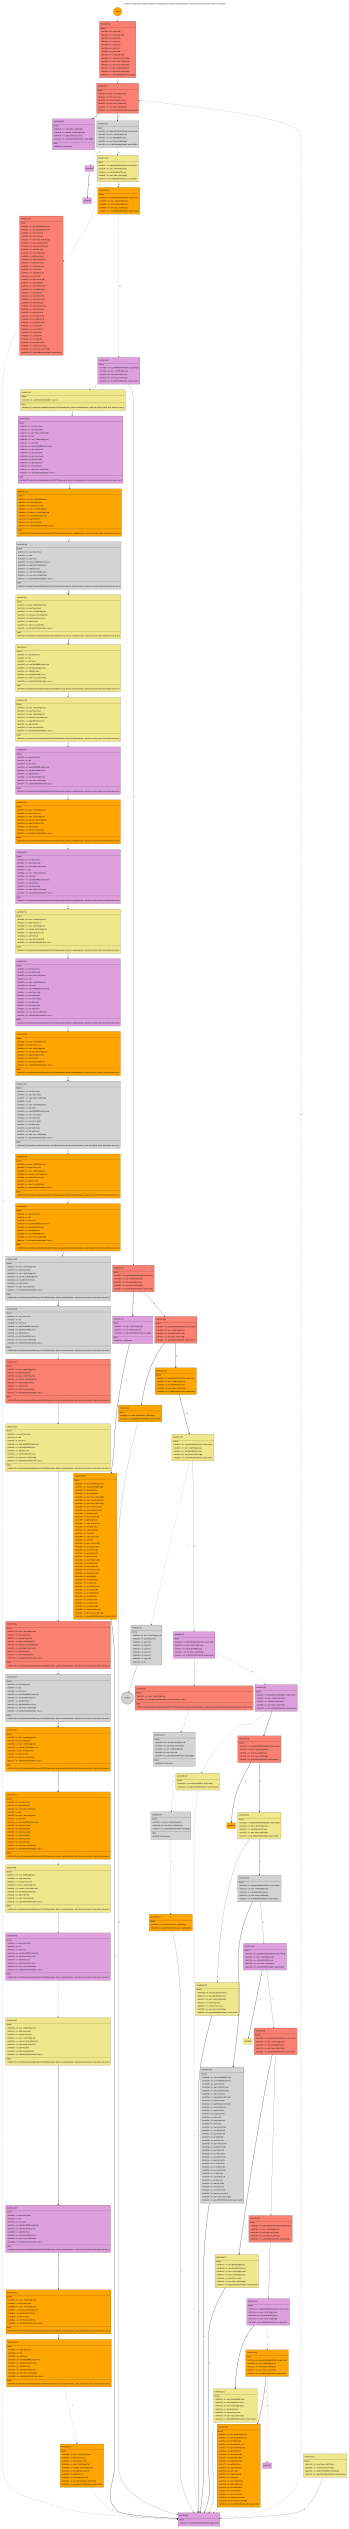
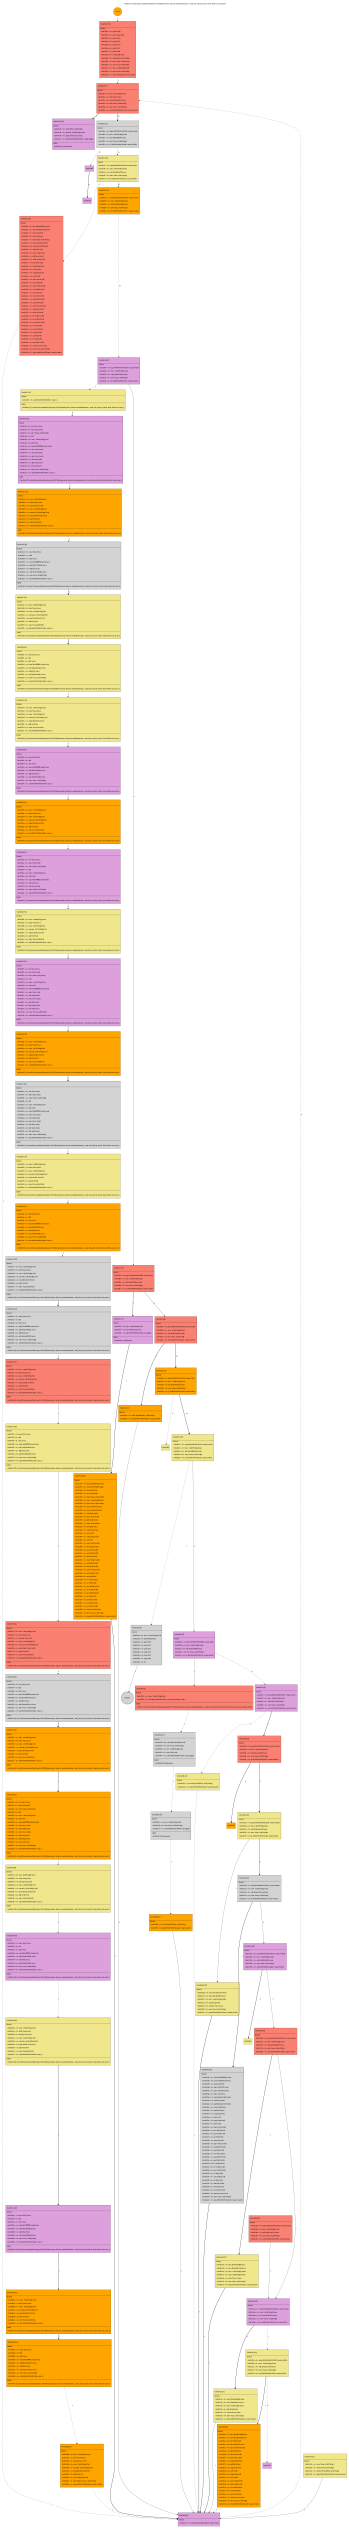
(68, 1176) -> (68, 1176)
none -> (166, 1448)
(273, 2135) -> (293, 2177)
(267, 2363) -> (267, 2363)
